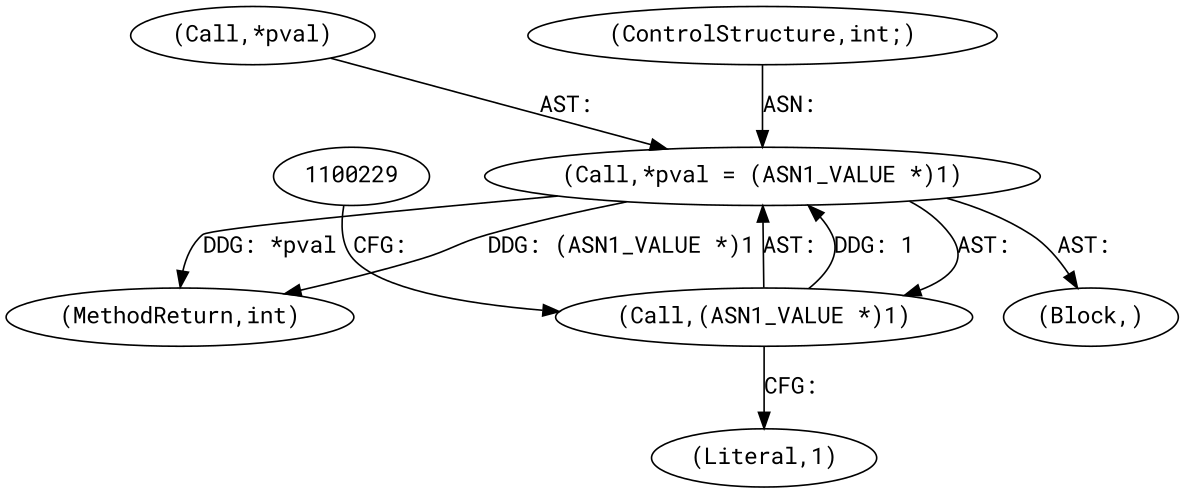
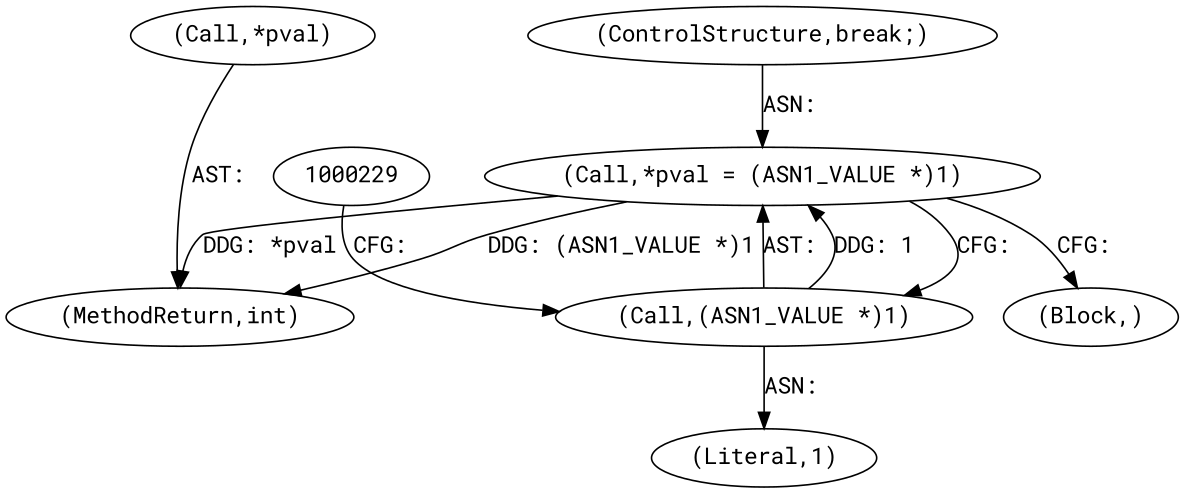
(762, 36) -> (762, 36)
(491, 101) -> (187, 163)
(352, 176) -> (352, 176)
(991, 247) -> (991, 247)
(1091, 247) -> (1091, 247)
(798, 388) -> (798, 388)
